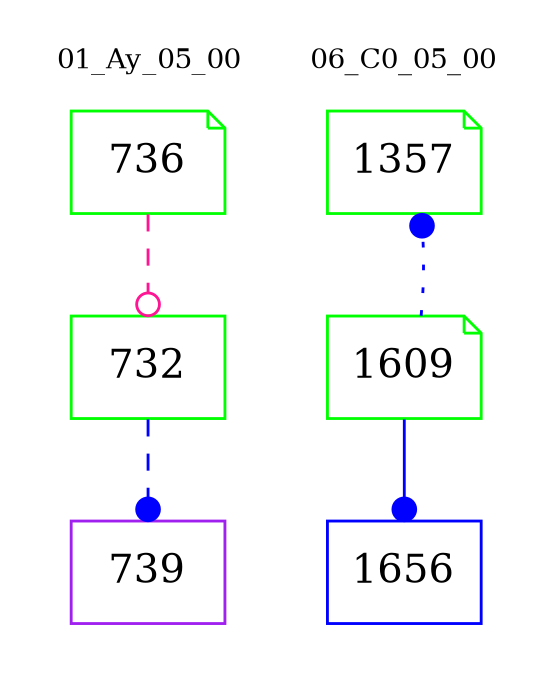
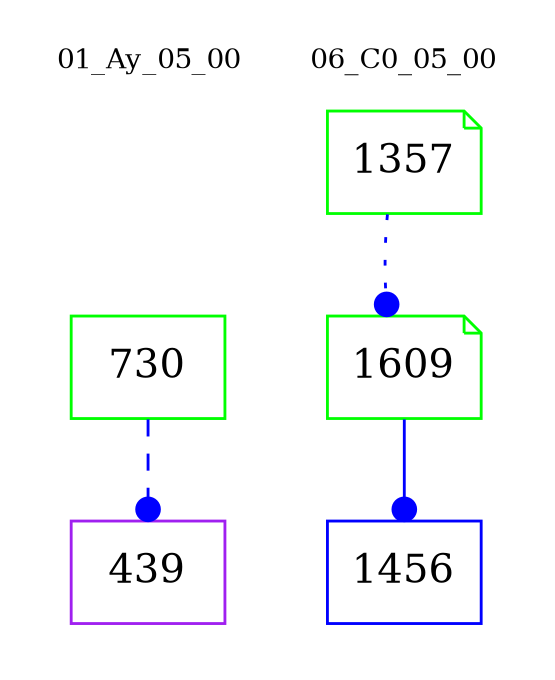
(148, 162) -> none
(423, 277) -> (385, 254)
(148, 367) -> (148, 367)
(148, 572) -> (148, 572)
(404, 572) -> (404, 572)
